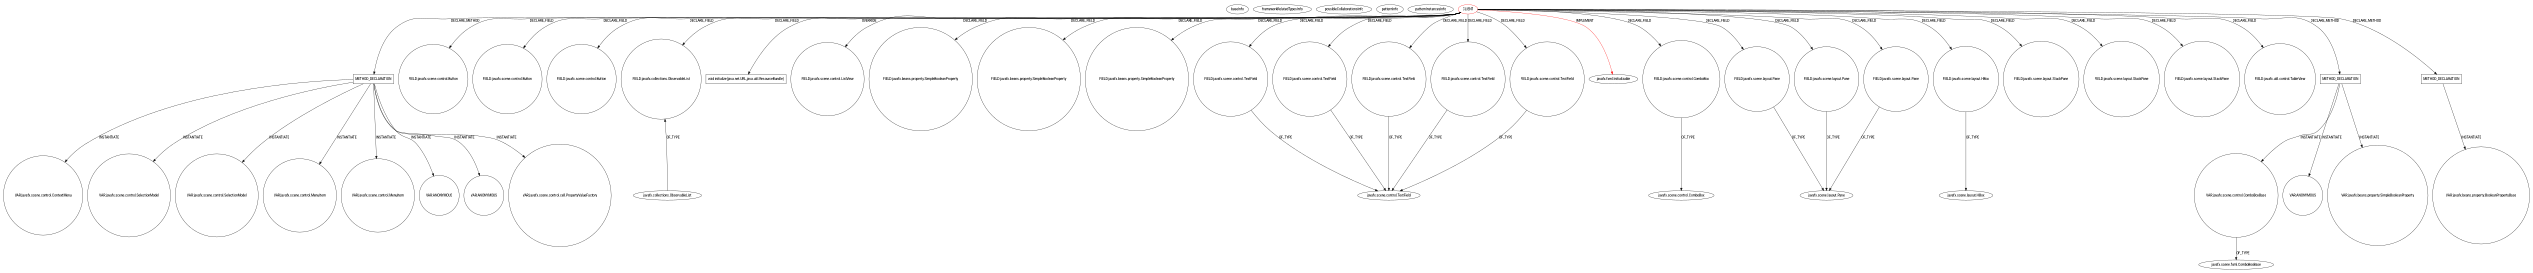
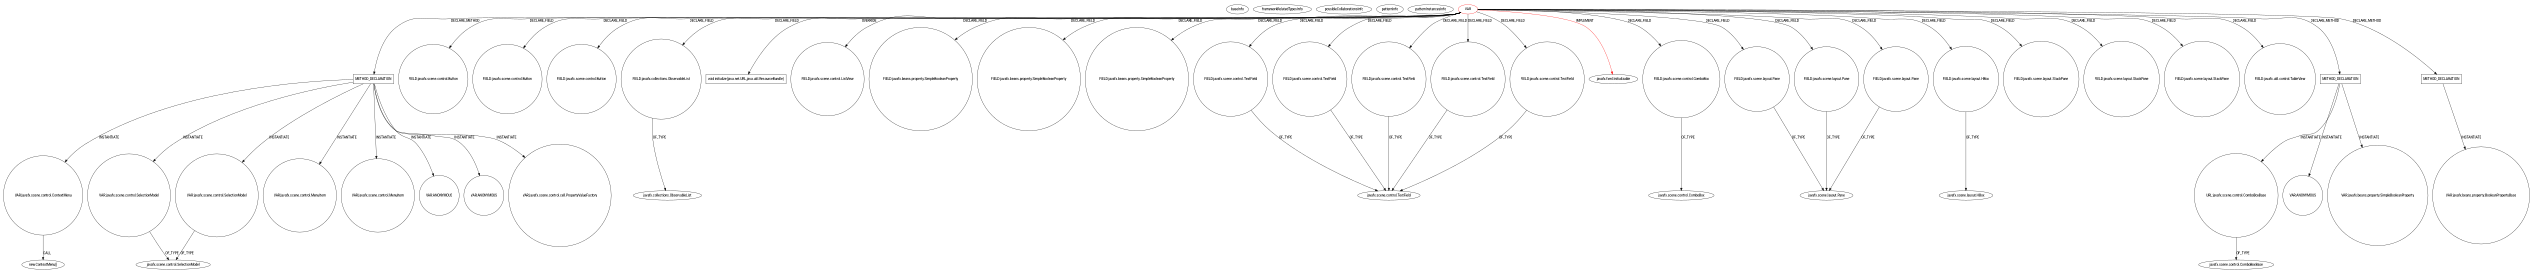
(1468, 9) -> (1468, 9)
(667, 156) -> (655, 154)
(2236, 195) -> (2236, 195)
none -> (43, 265)
none -> (173, 265)
(2236, 265) -> (2236, 265)
